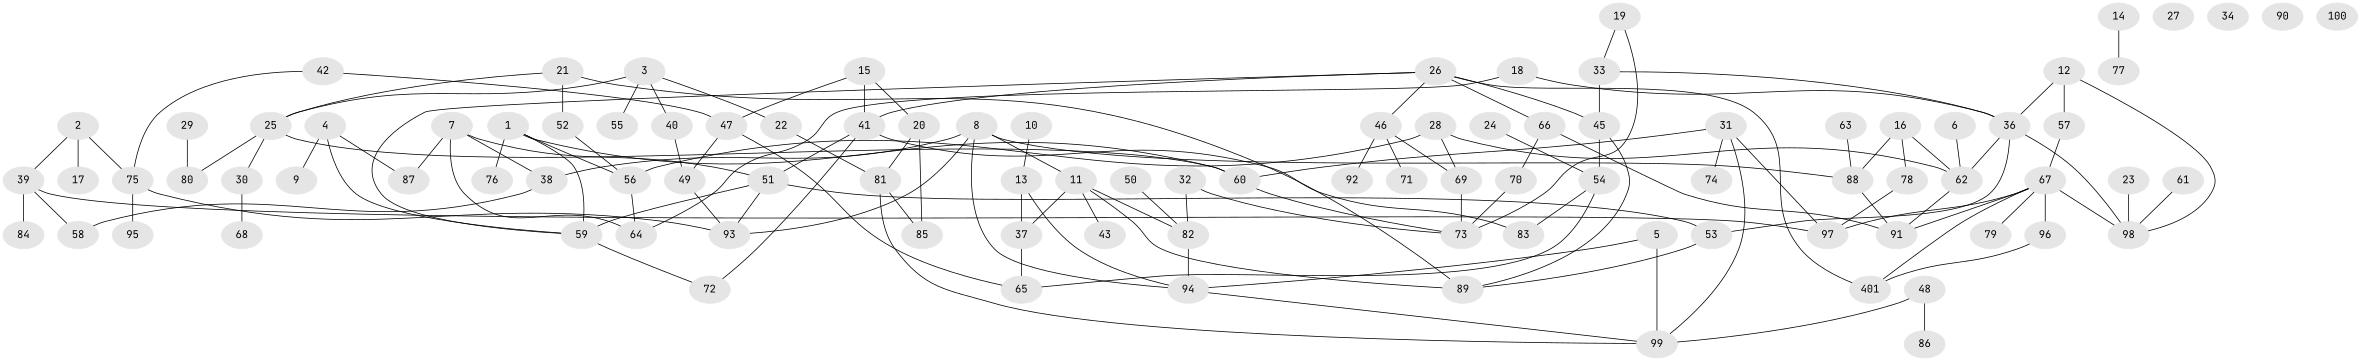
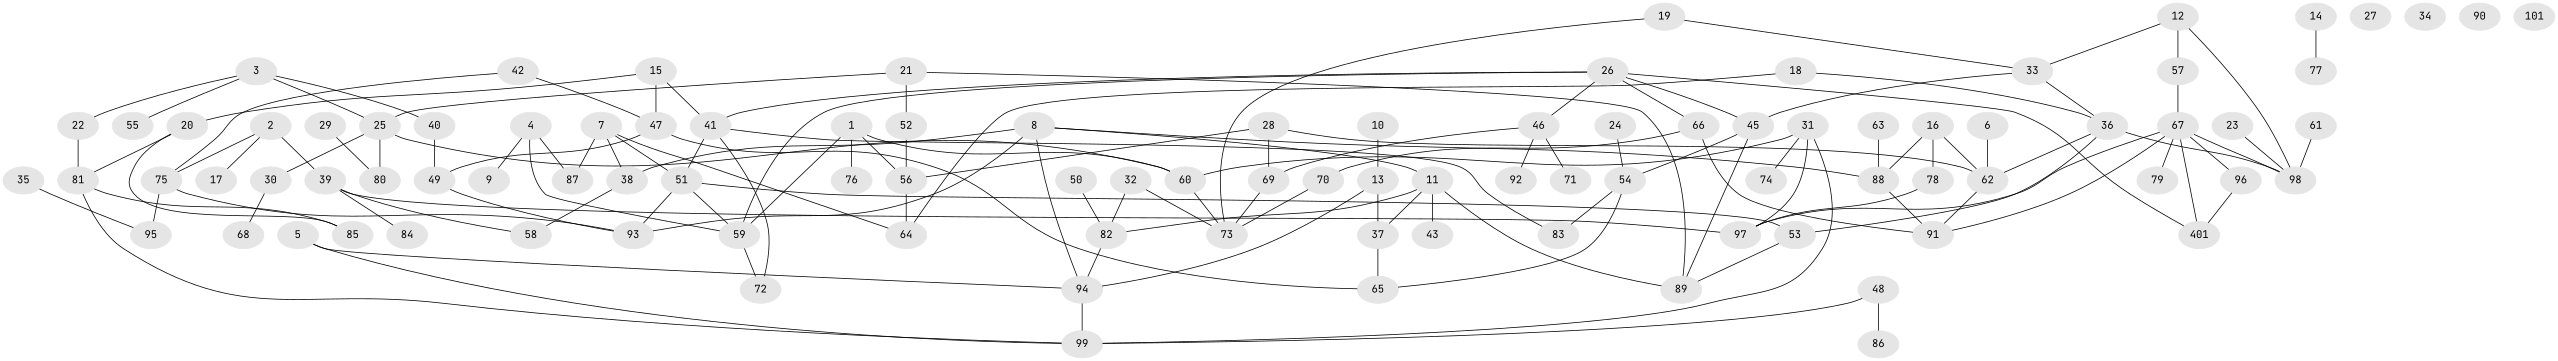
(2337, 17) -> (2534, 17)
(2037, 99) -> (2105, 44)
none -> (24, 180)
